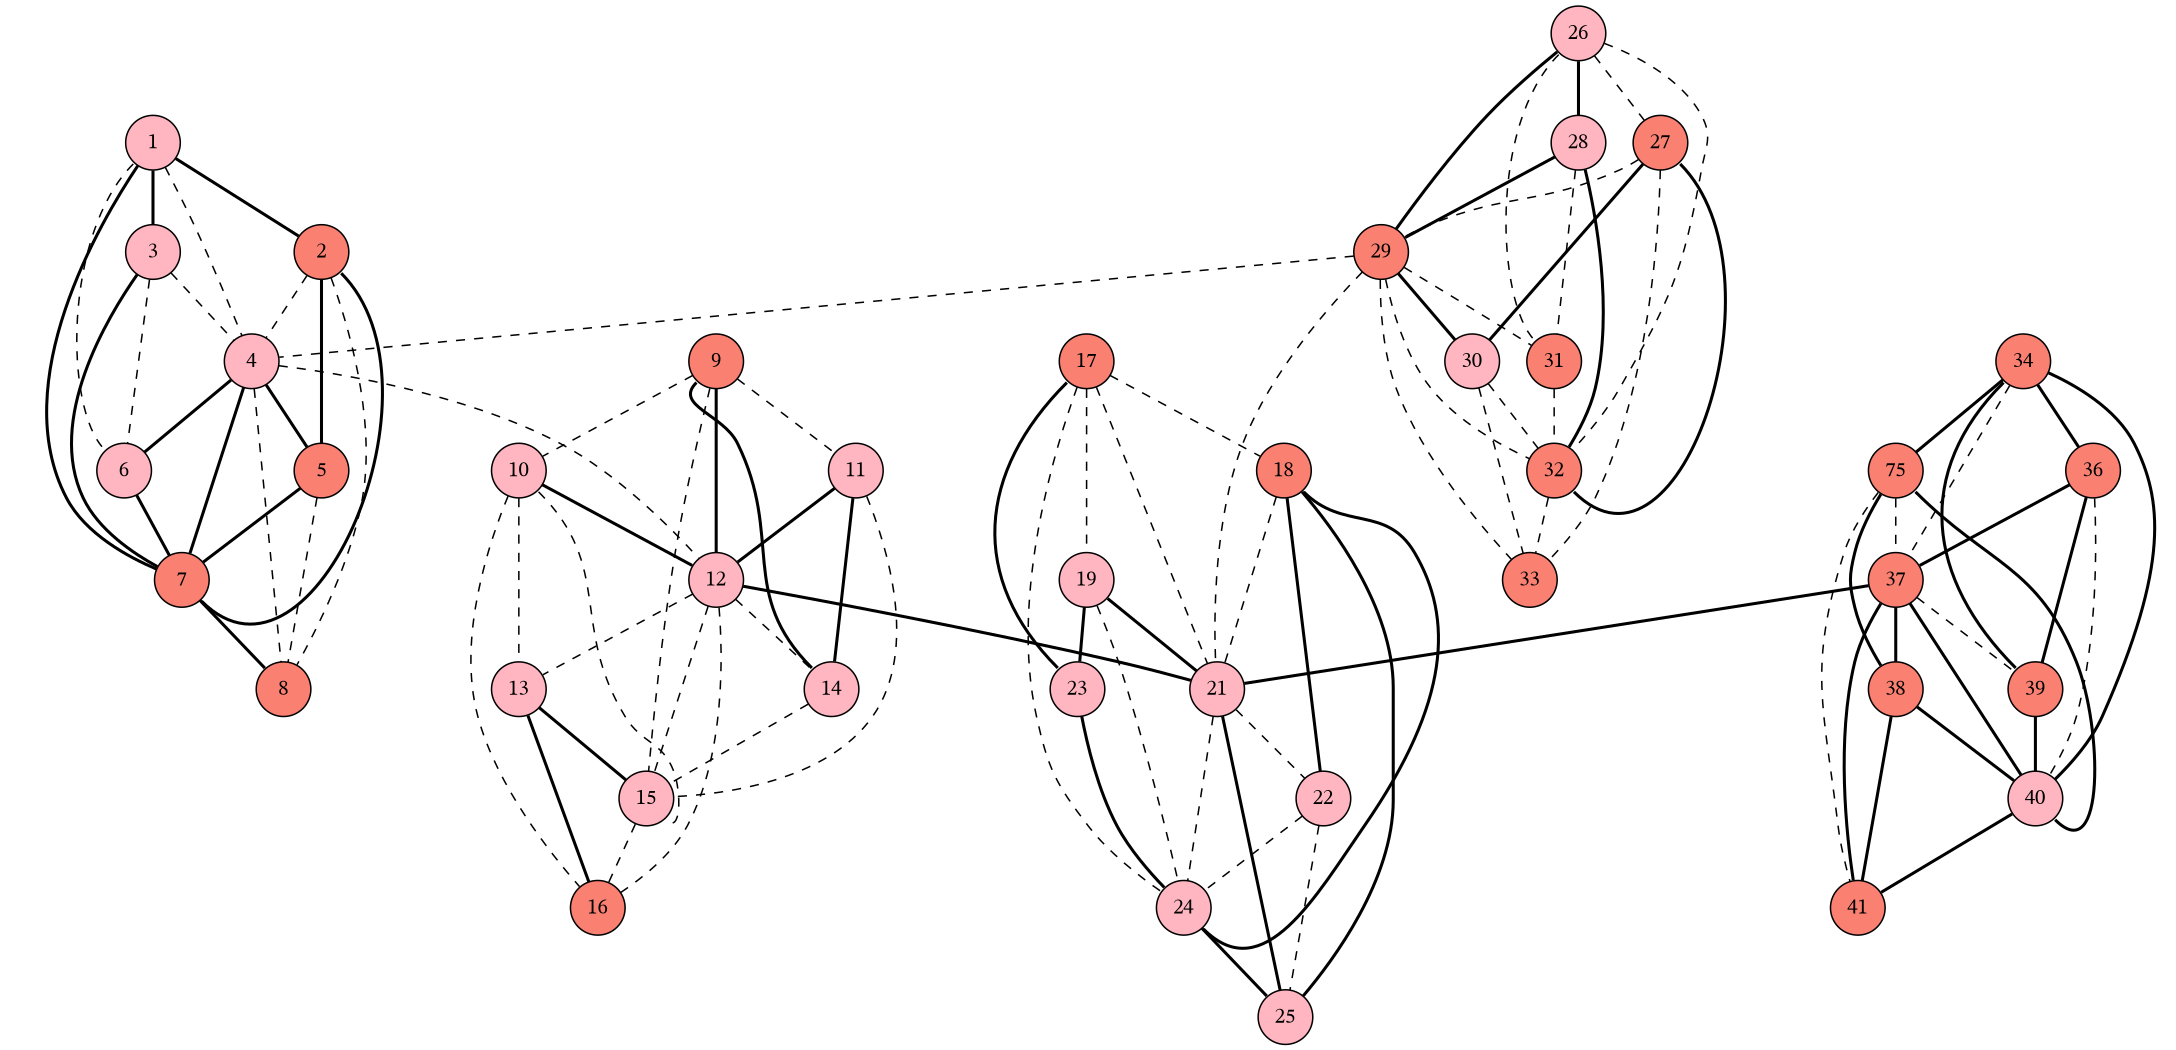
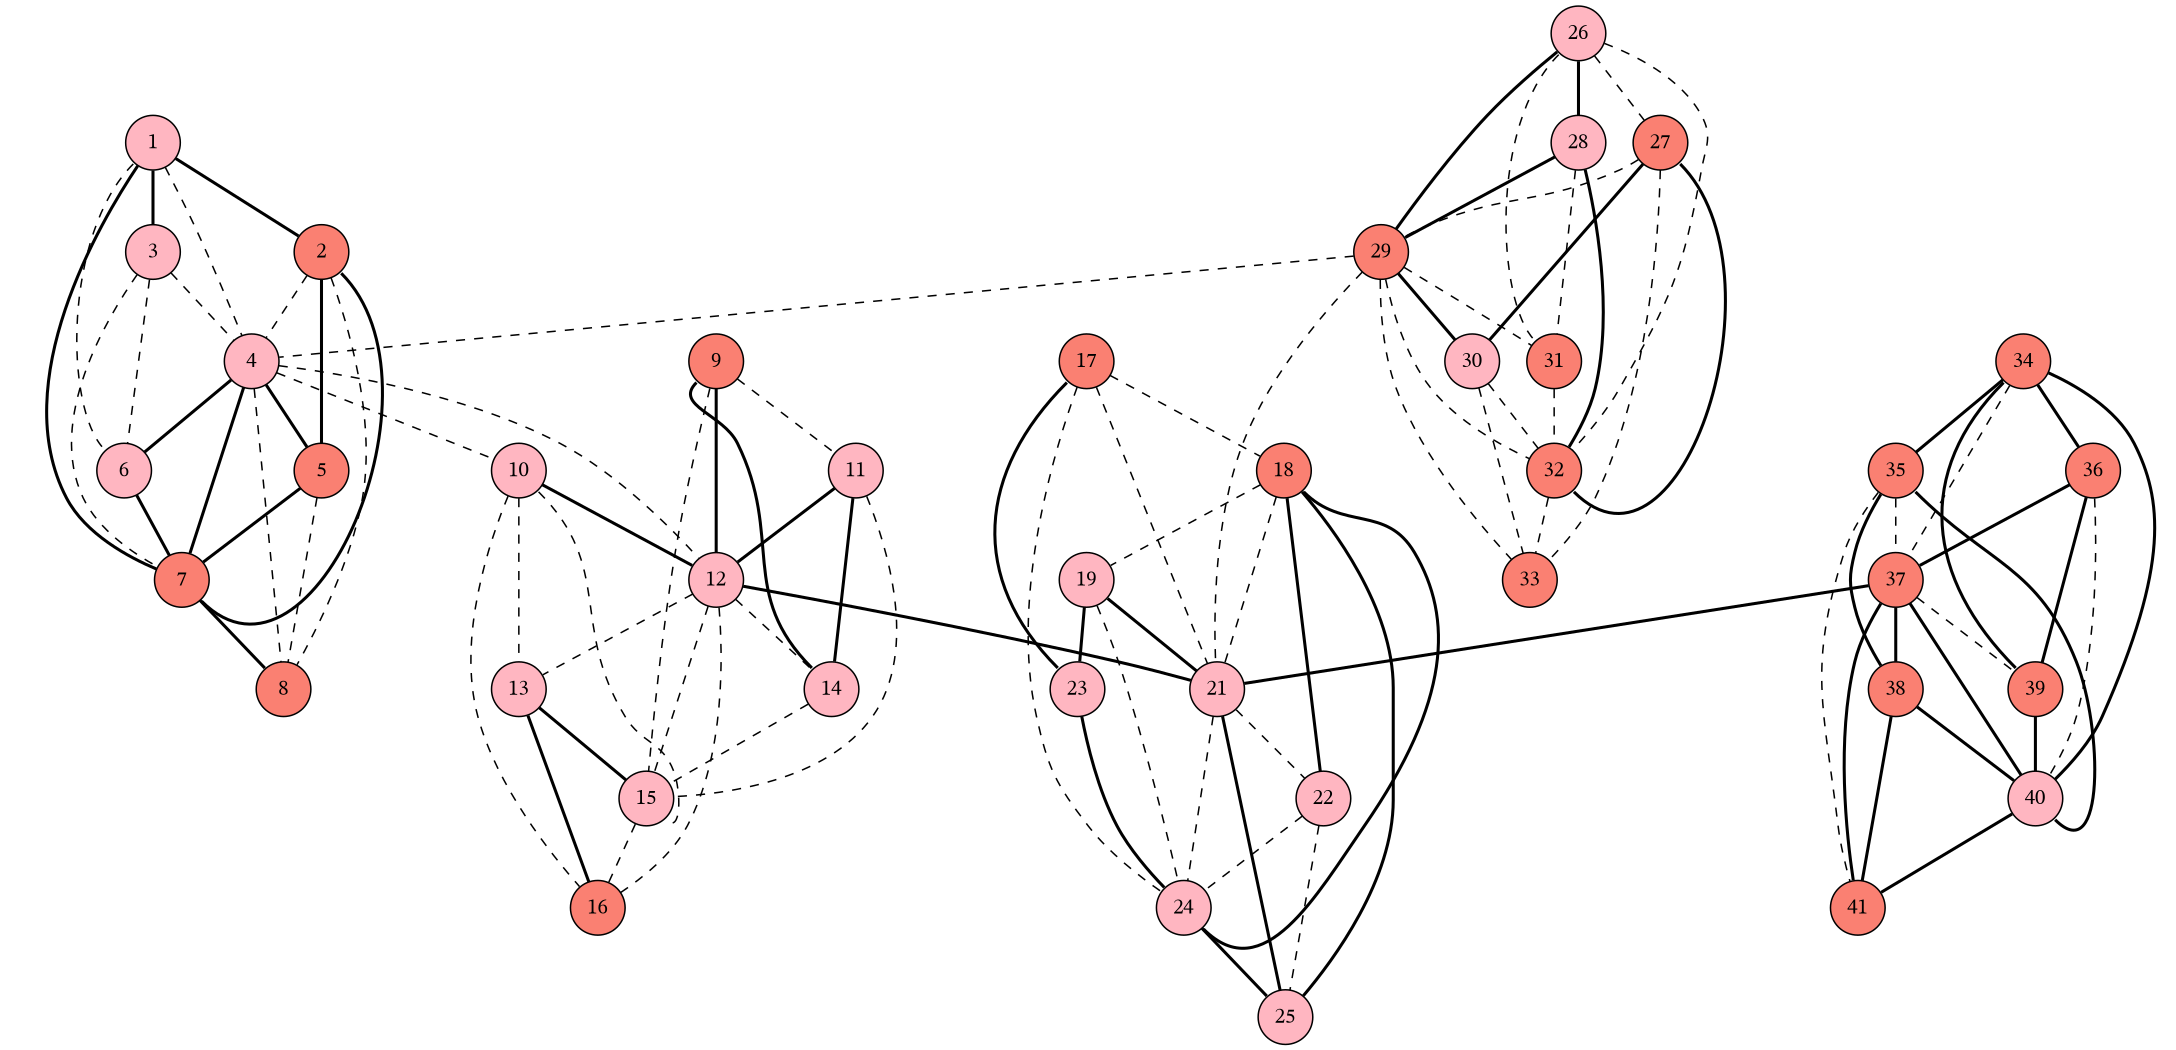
(618, 416) -> (391, 418)
(72, 431) -> (72, 431)
(1087, 471) -> (1186, 525)
(1896, 471) -> (1896, 471)
